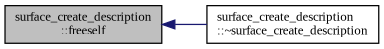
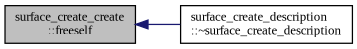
(83, 24) -> (70, 24)
